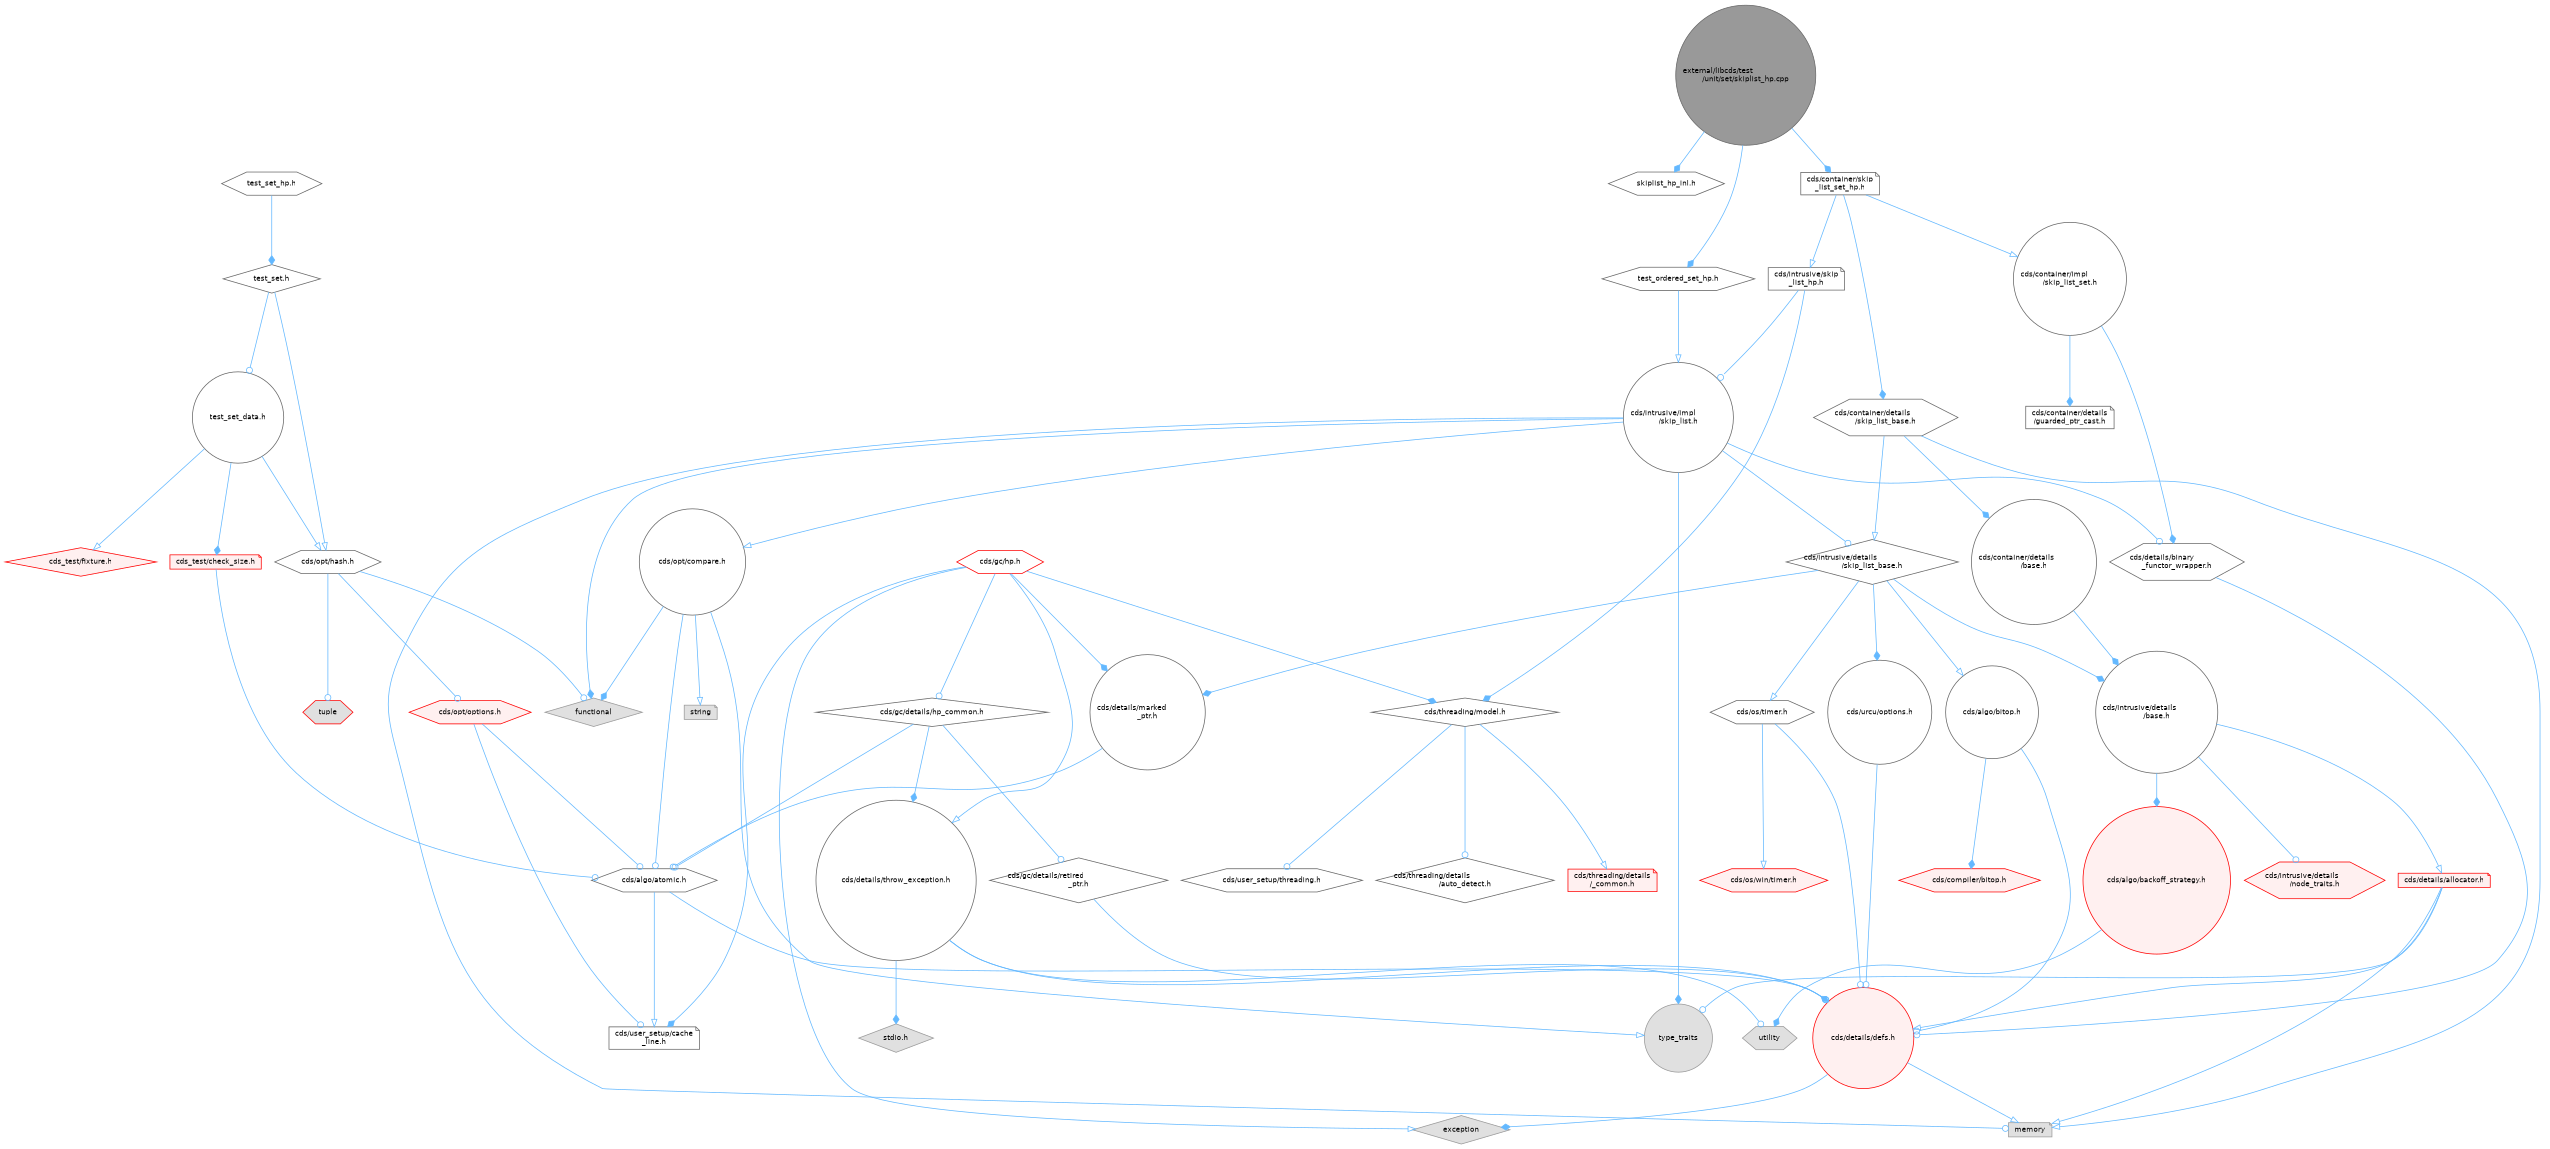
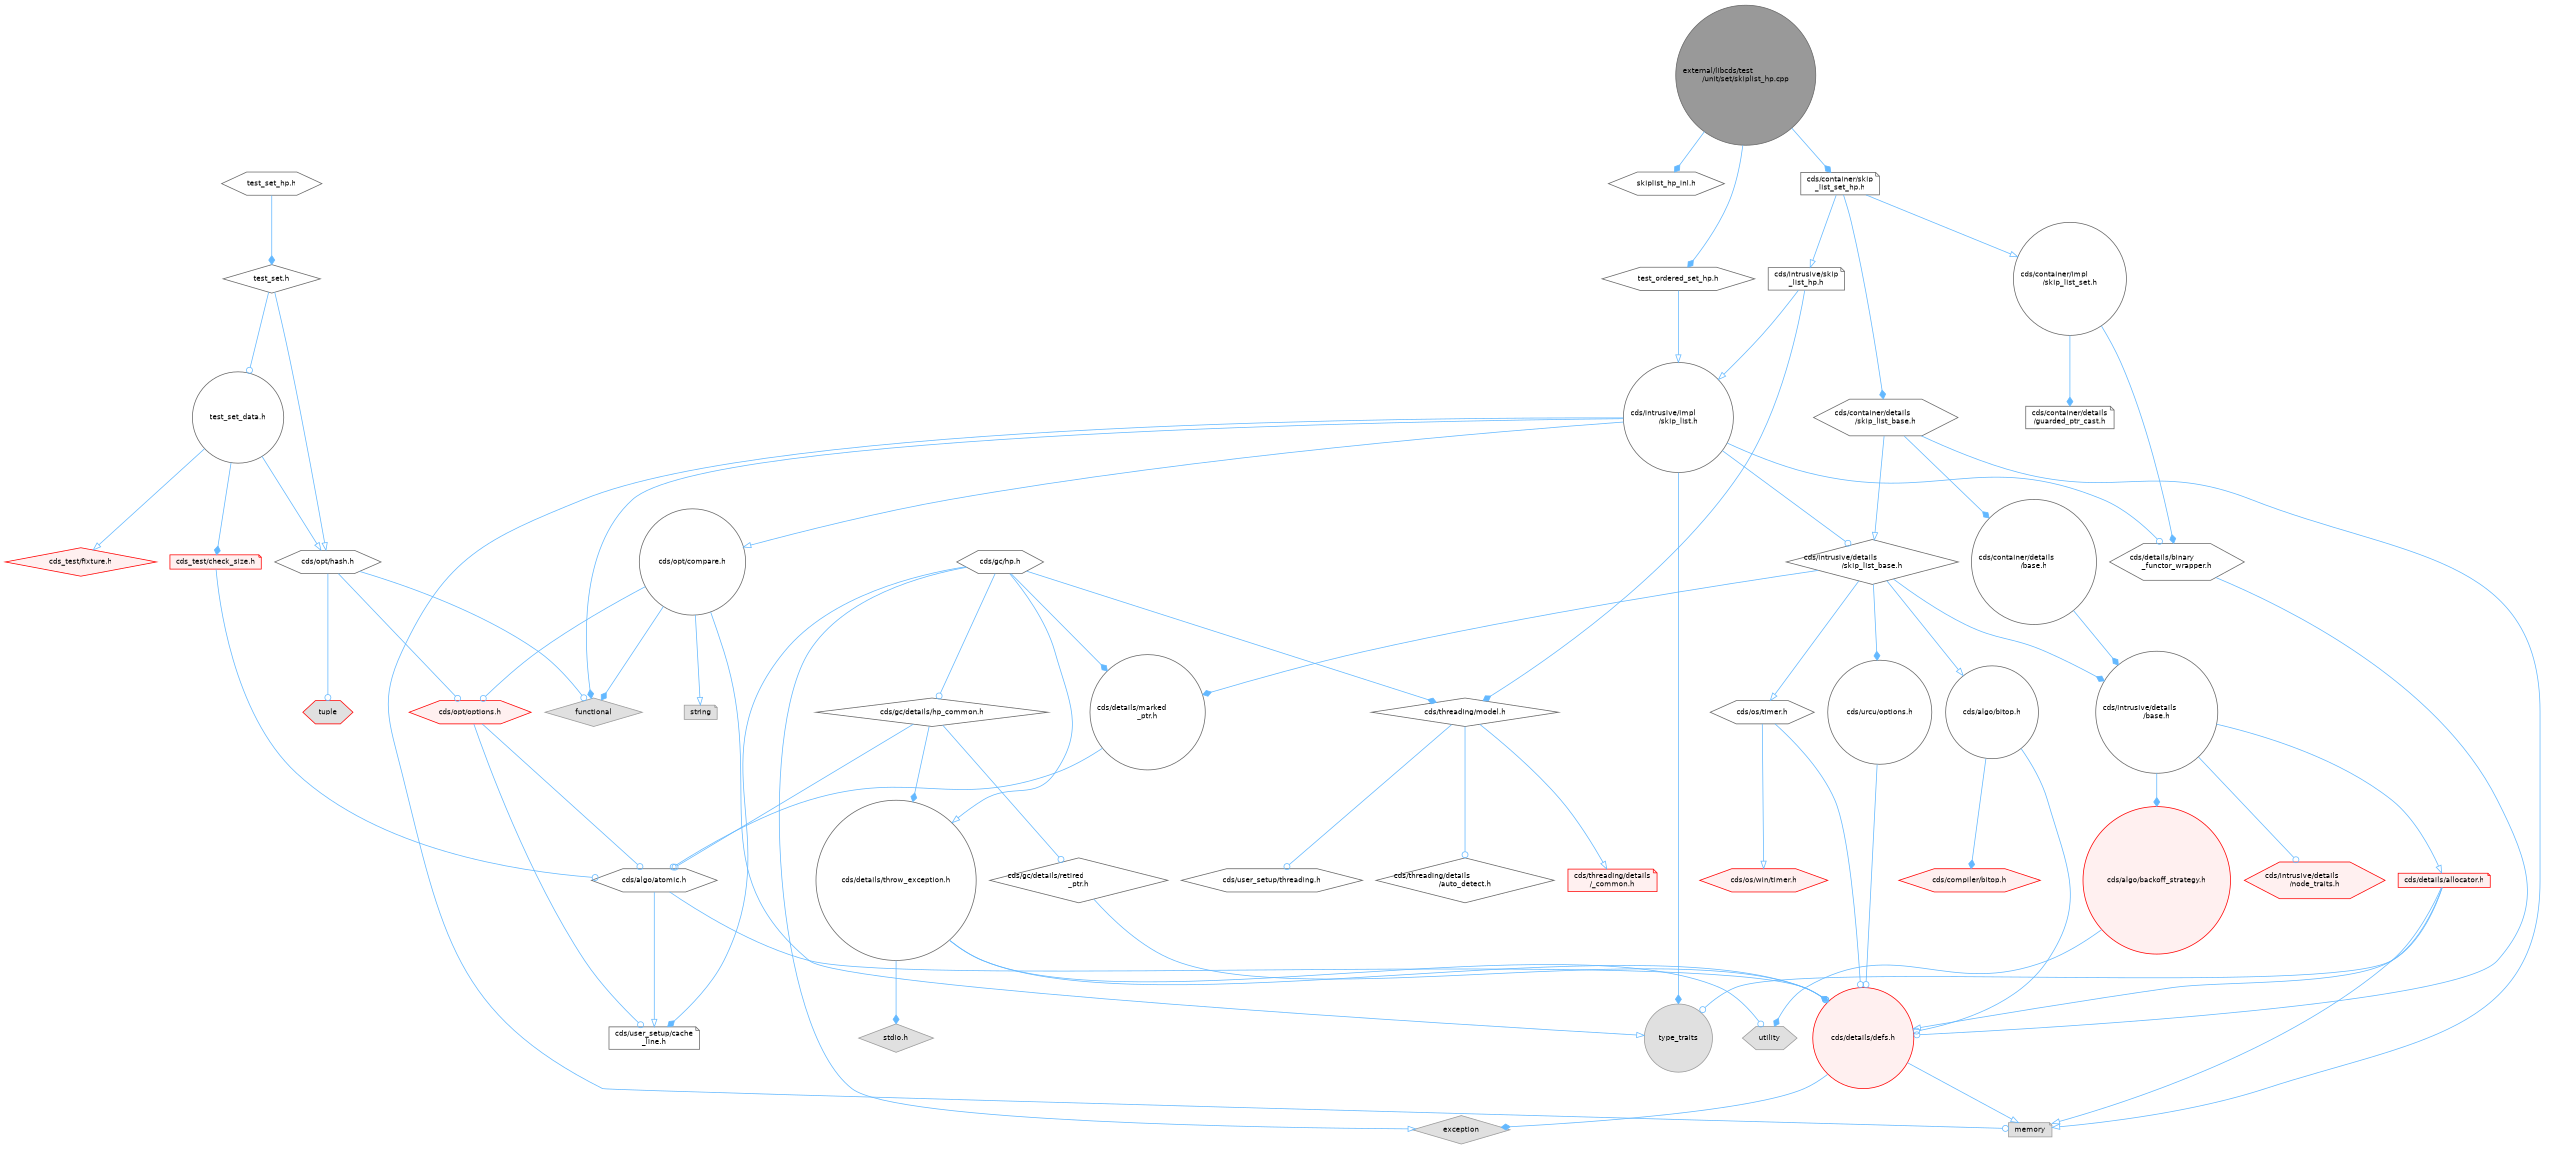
(1763, 334) -> (1763, 334)
(1000, 562) -> (1000, 562)
(667, 738) -> (562, 636)
